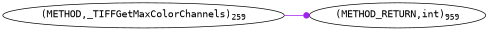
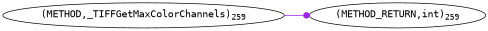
(452, 14) -> (452, 14)
